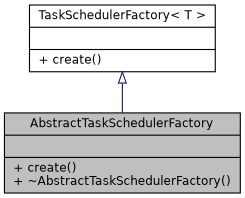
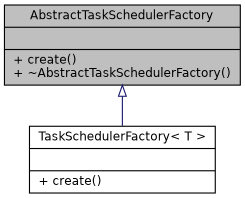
(122, 98) -> (122, 111)
